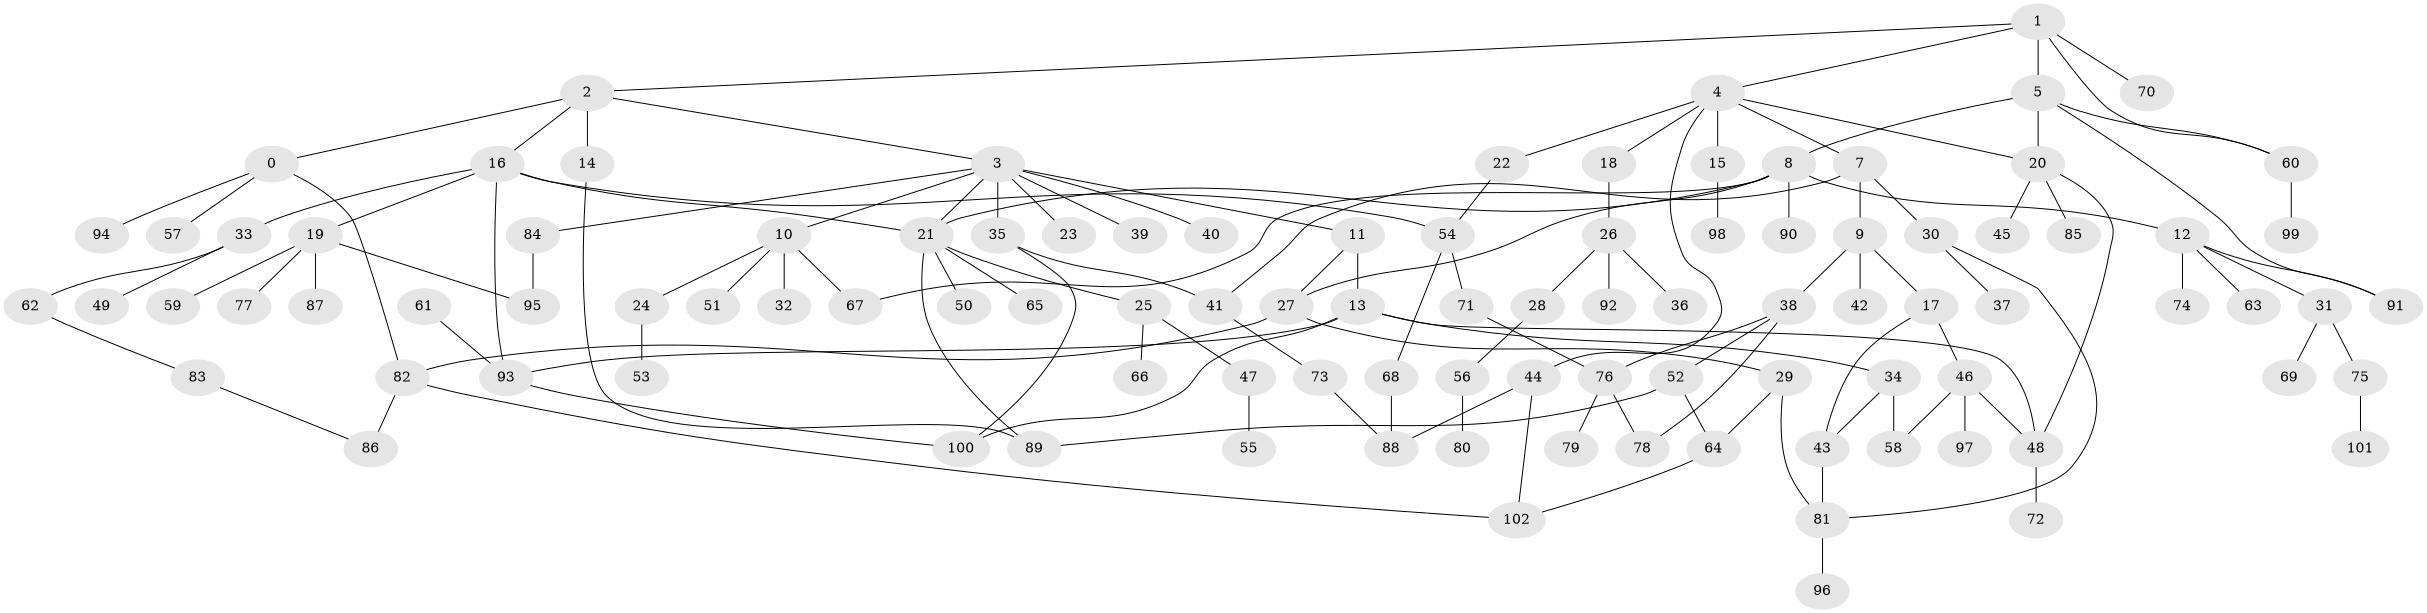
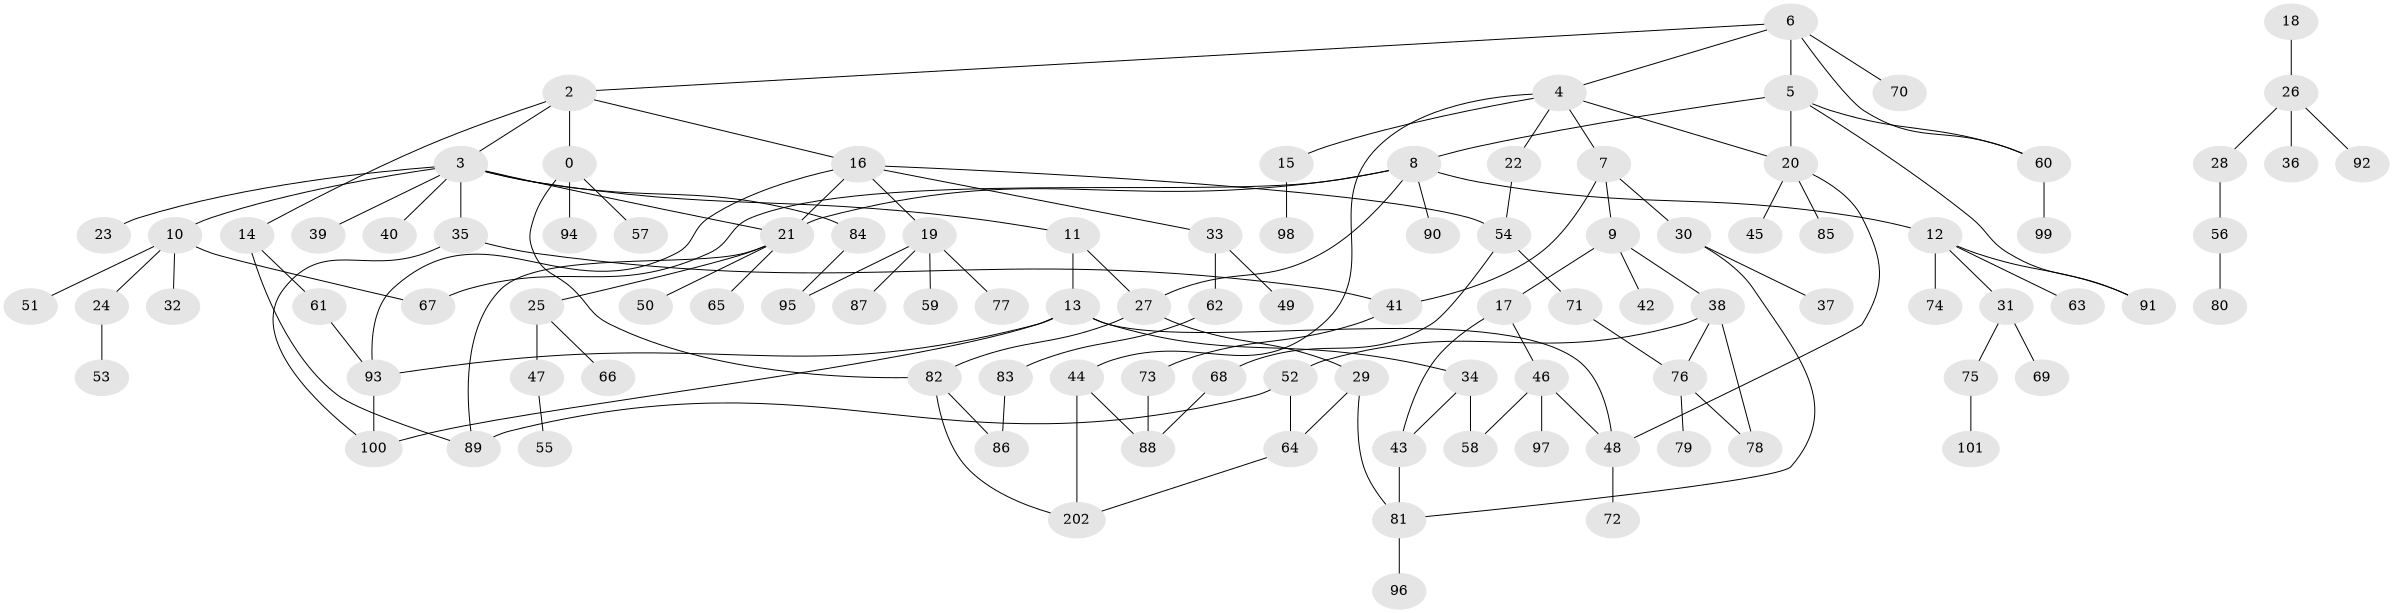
(2038, 22) -> (1791, 22)
(1663, 129) -> none
none -> (275, 263)
(1517, 520) -> (1077, 520)
